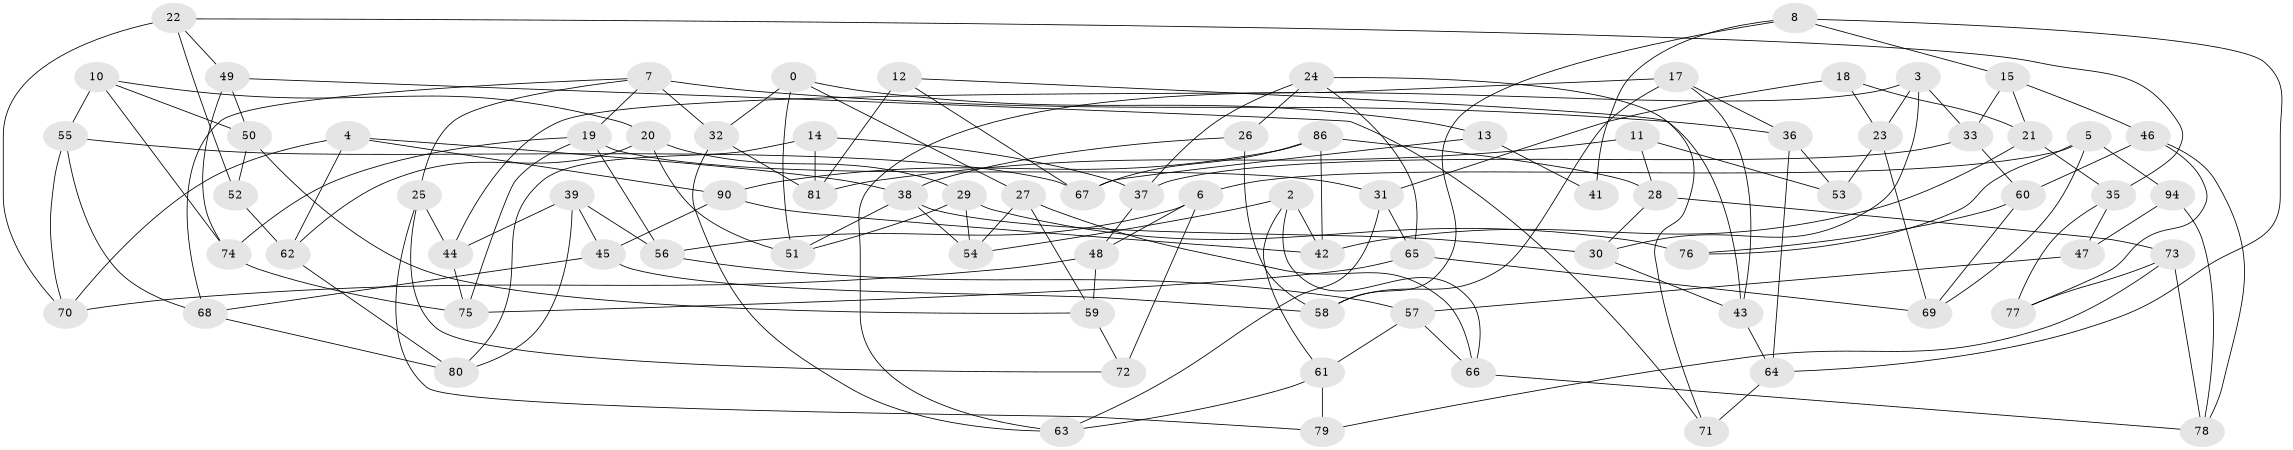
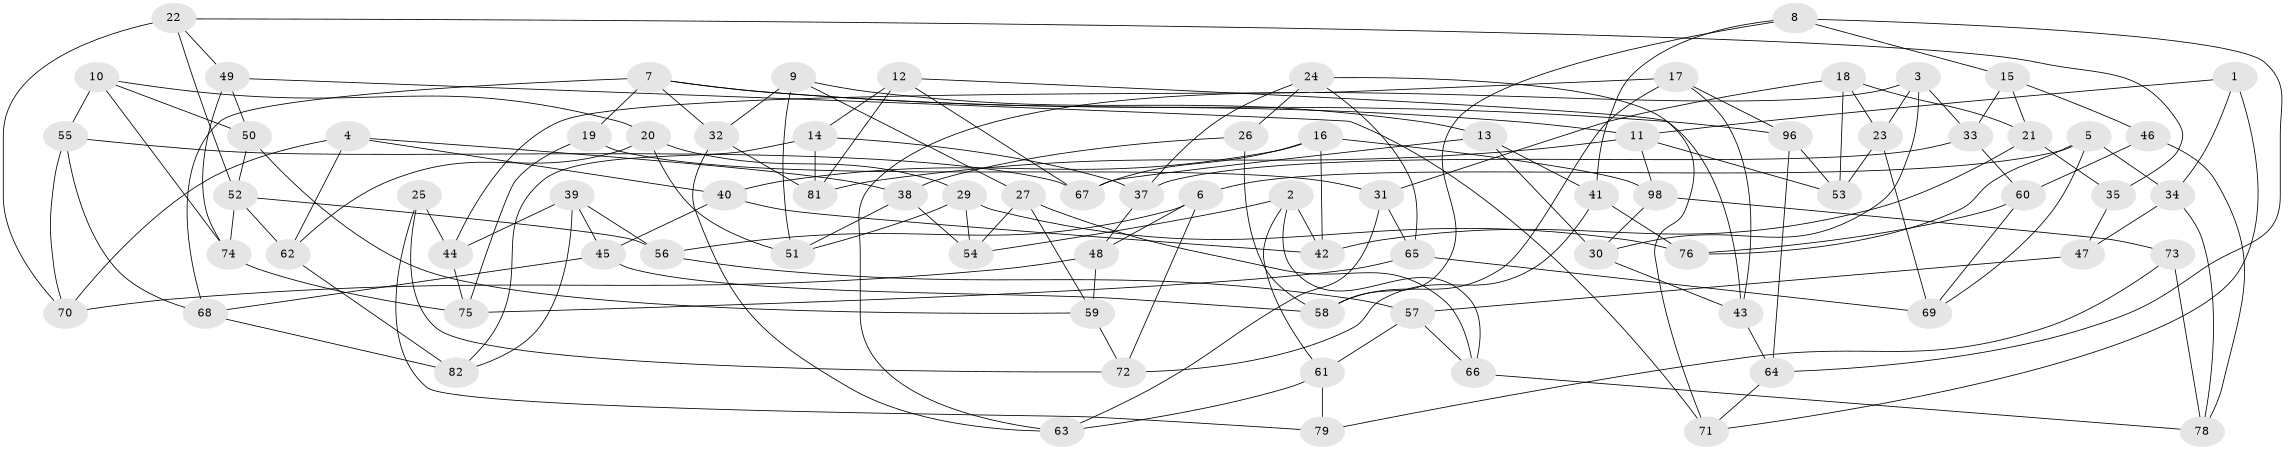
(794, 77) -> (794, 77)
none -> (2235, 77)
(493, 104) -> (1143, 107)
none -> (849, 112)
(1321, 136) -> (1321, 136)
(1790, 136) -> (1790, 136)
none -> (1842, 136)
(395, 162) -> (232, 225)
(626, 195) -> (452, 217)
(725, 195) -> (725, 195)
(1656, 195) -> (1656, 195)
(2173, 195) -> (2173, 195)
none -> (1642, 225)
(1231, 233) -> (1541, 195)
none -> (1386, 298)
(2014, 314) -> none
(456, 373) -> (456, 373)
